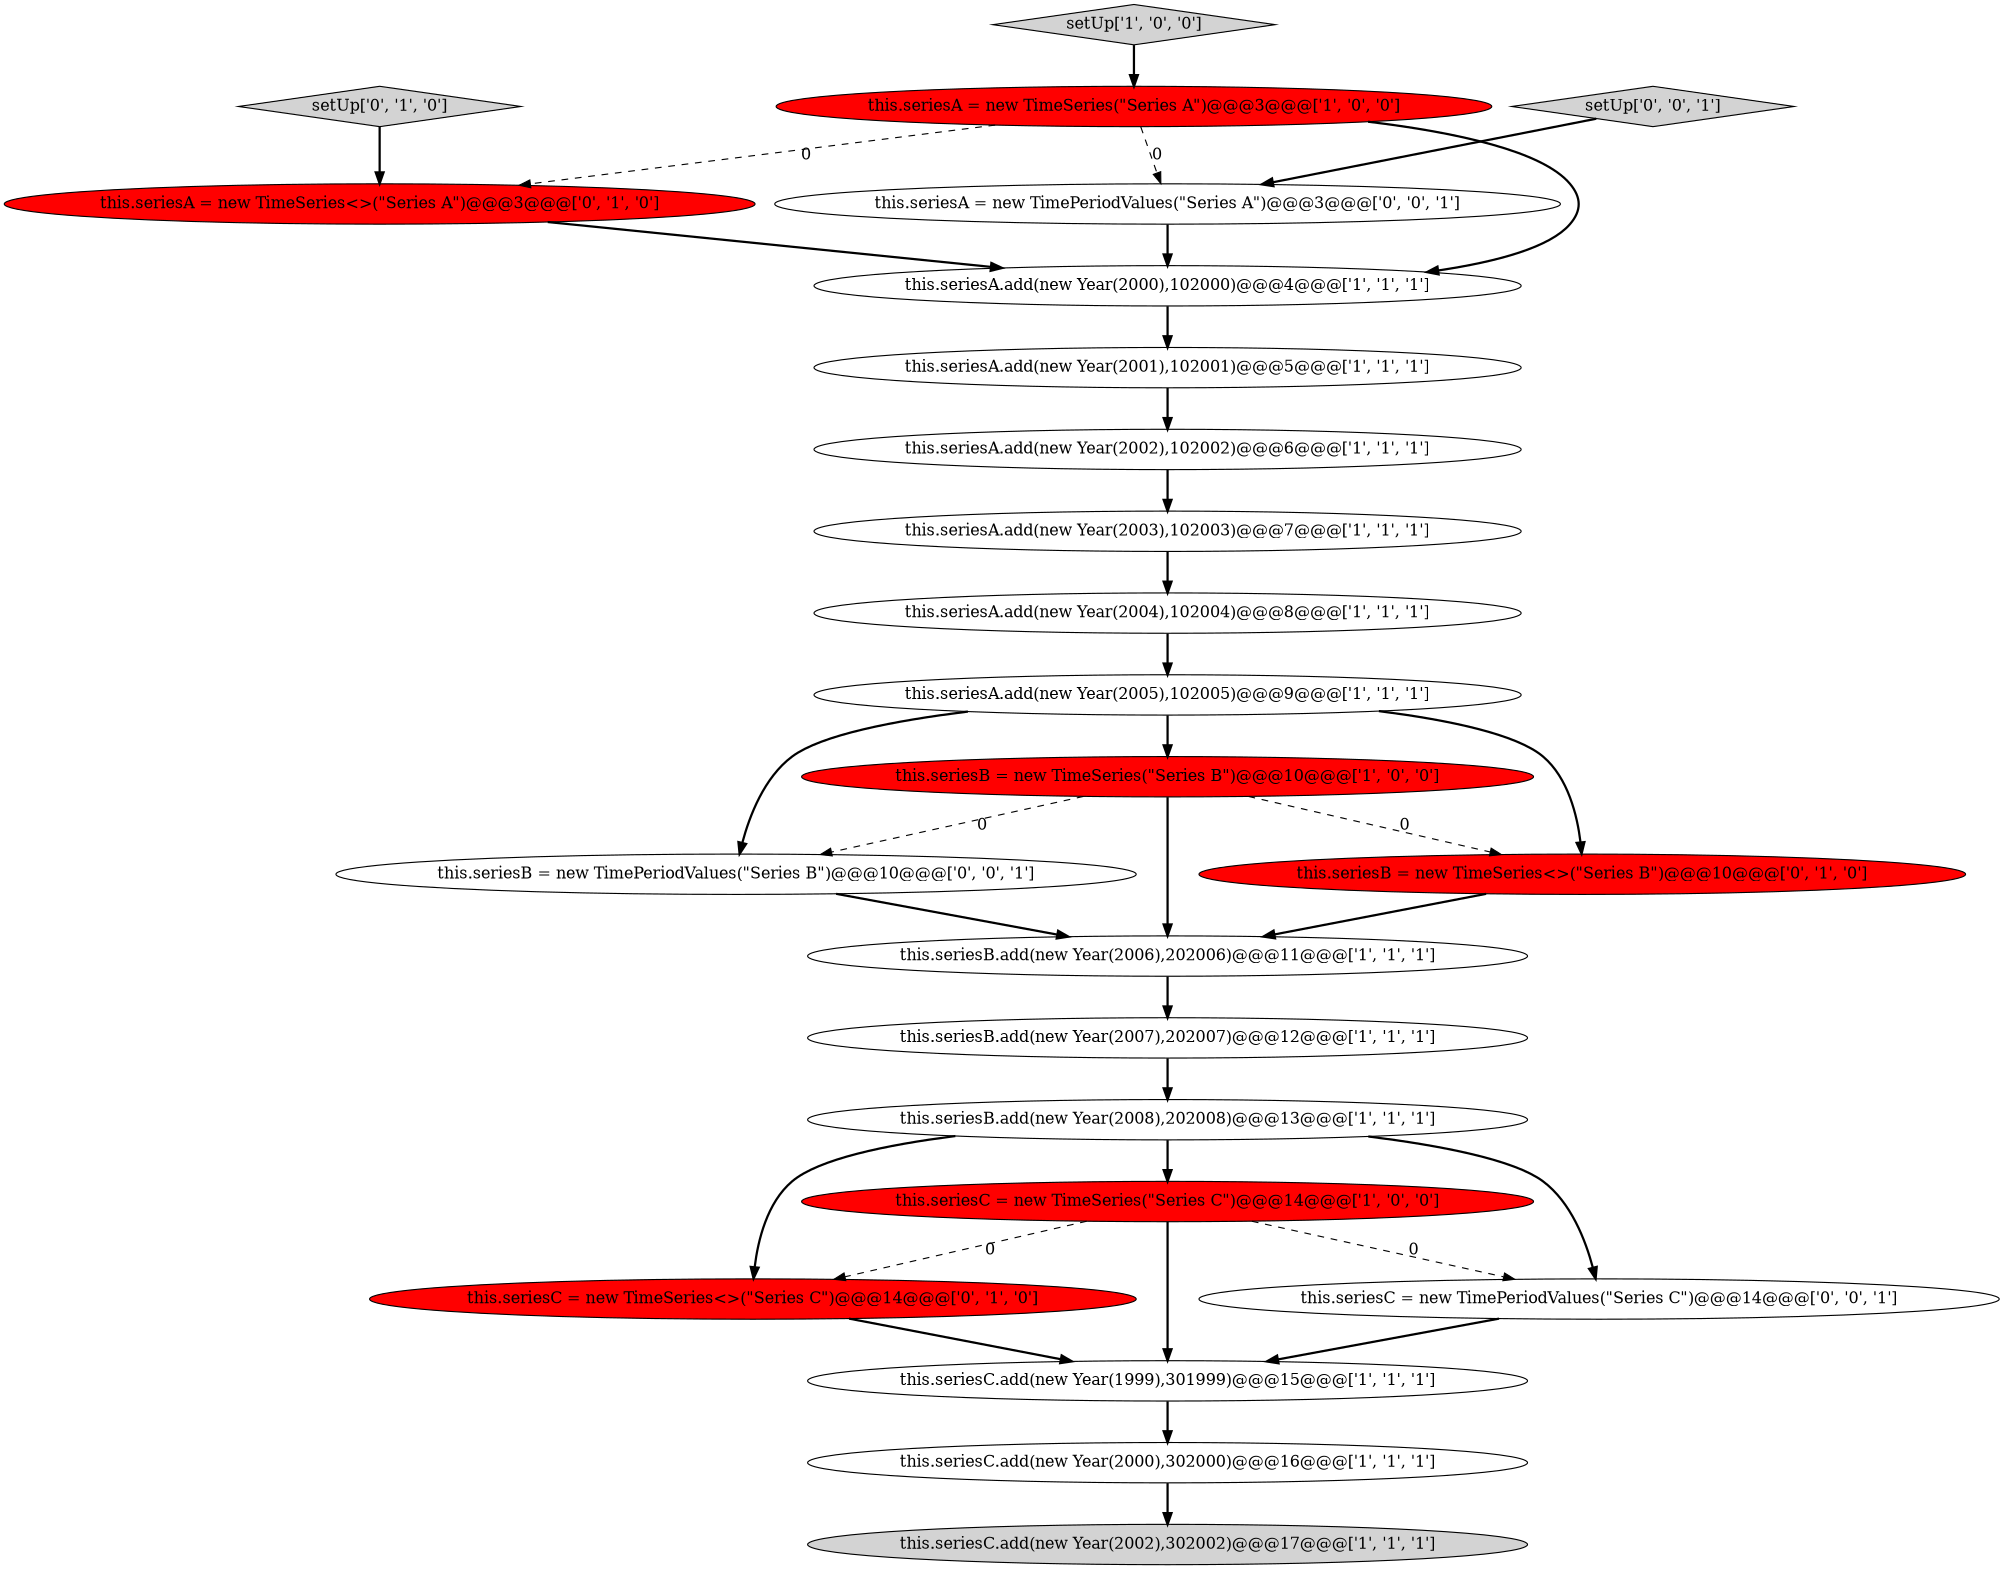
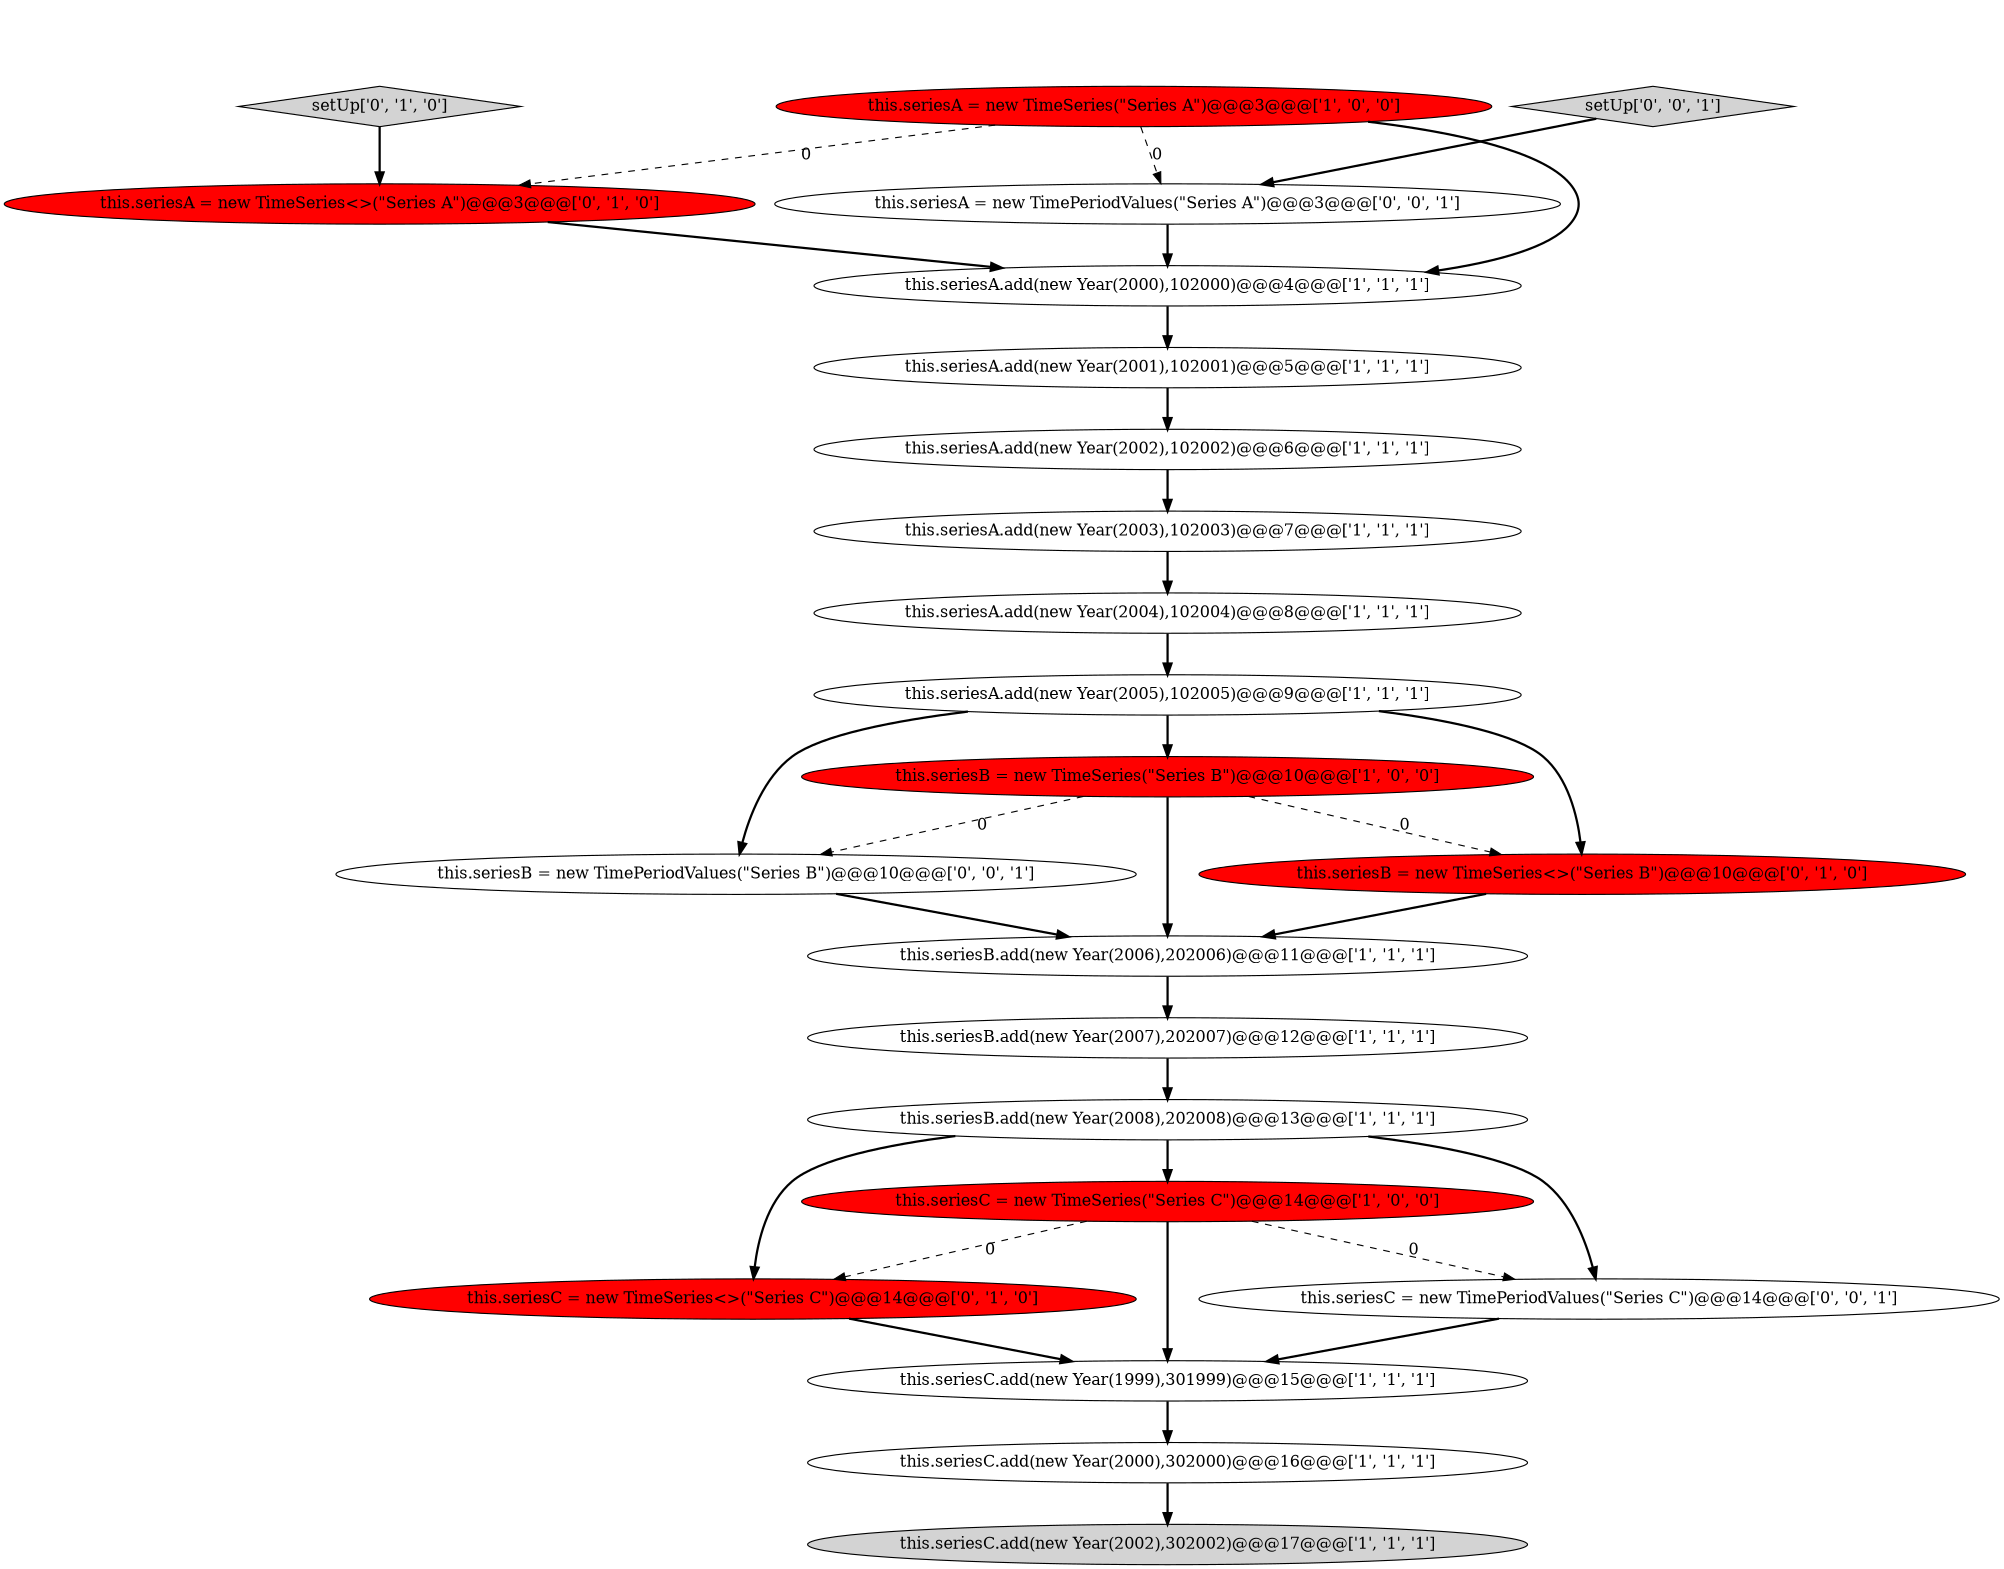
(1134, 25) -> none
